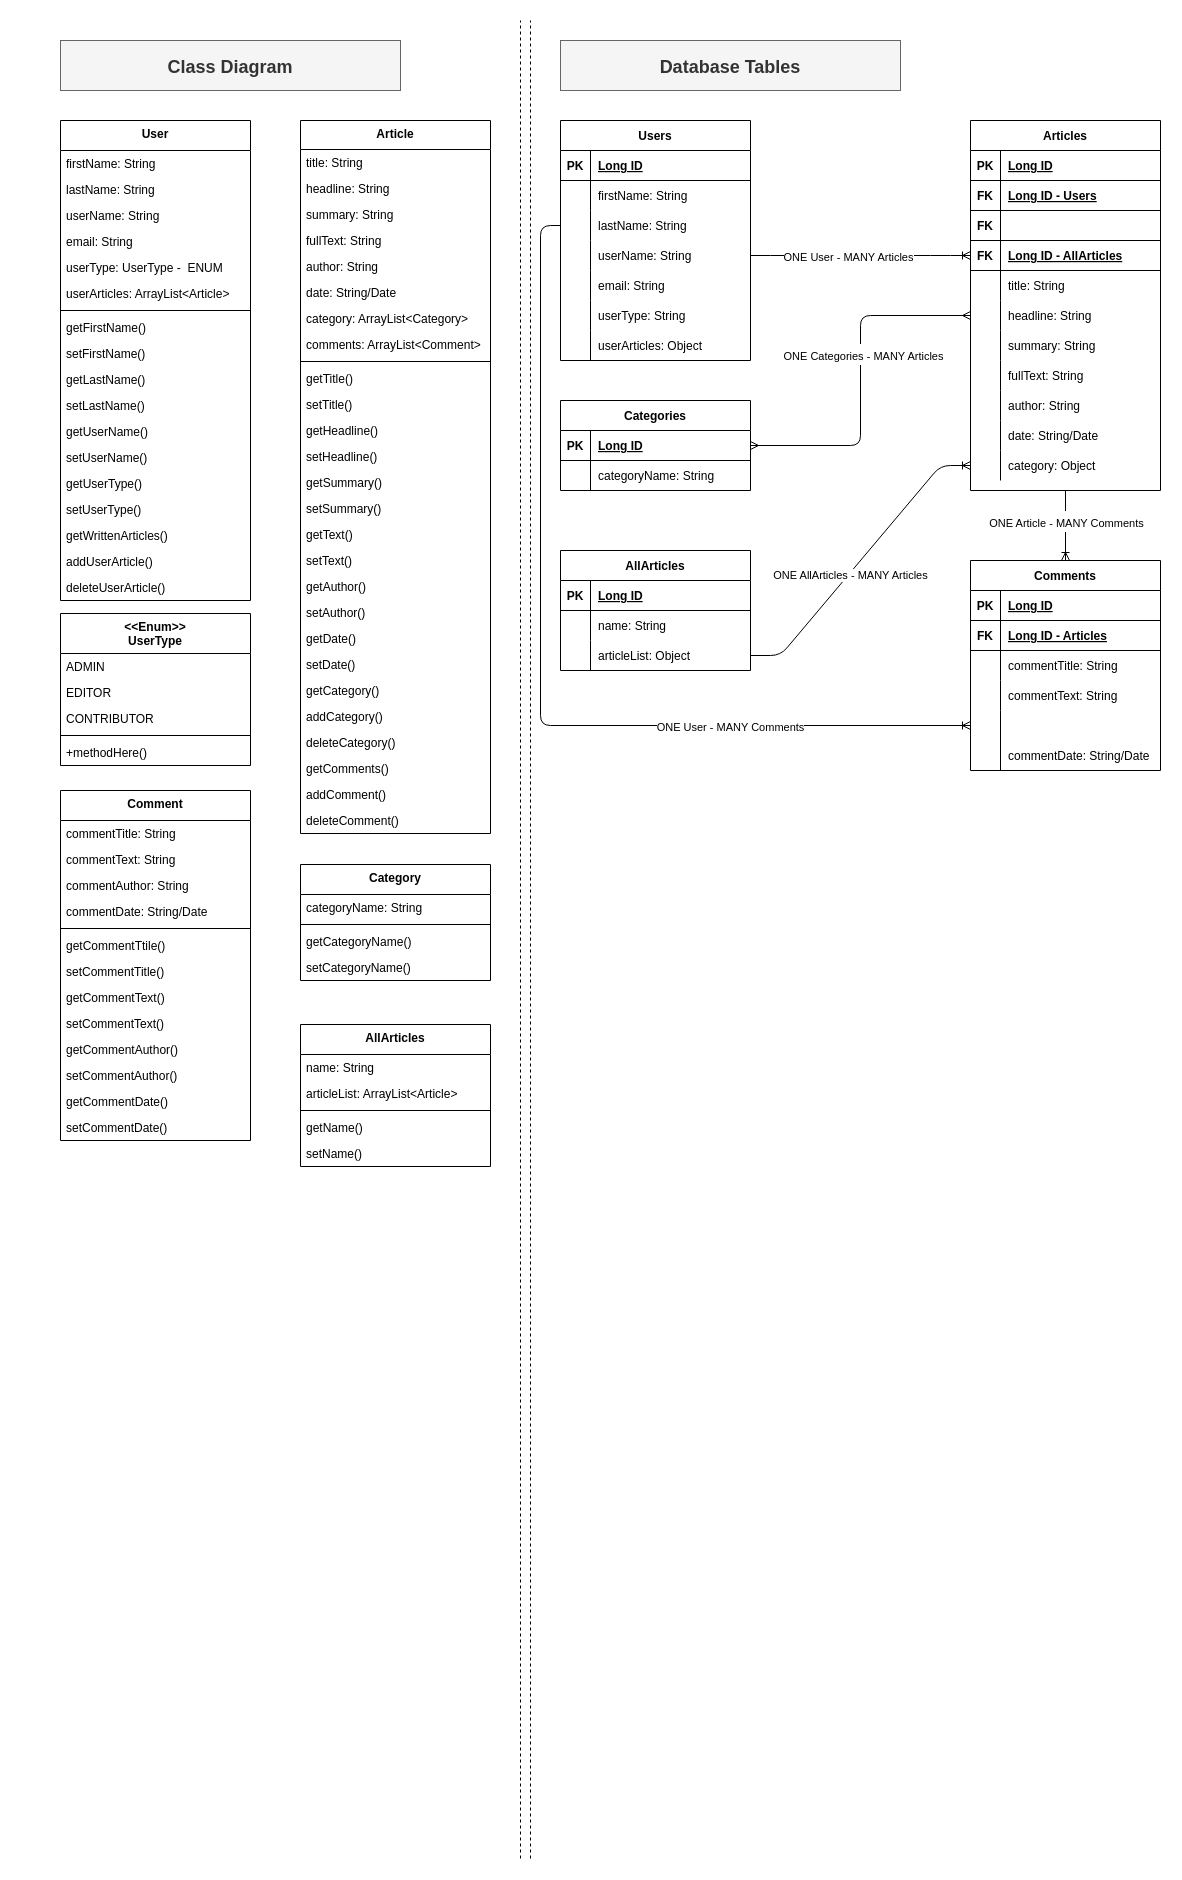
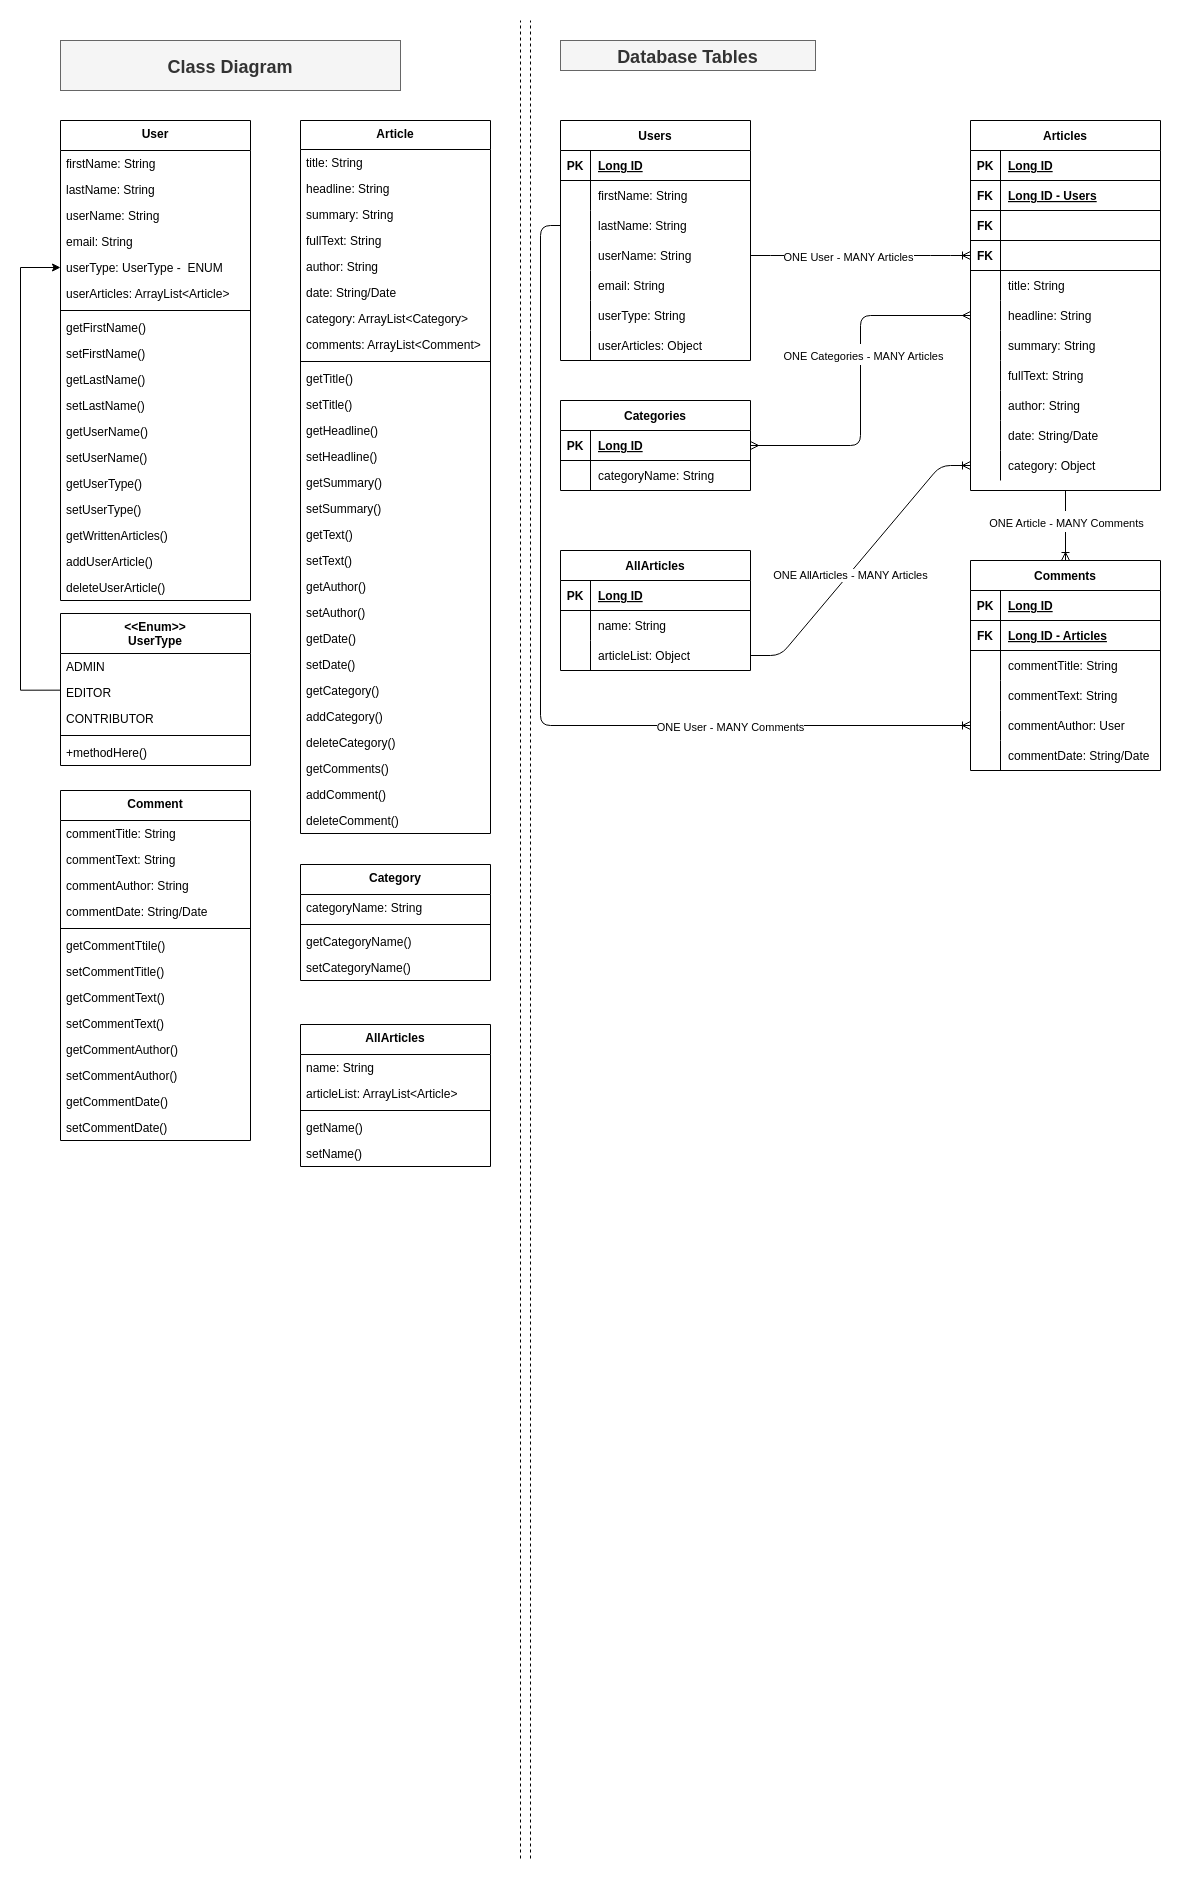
(731, 66) -> (688, 56)
(1081, 256) -> none
none -> (21, 483)
none -> (1081, 726)
